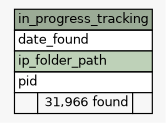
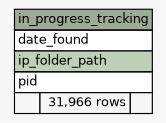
(87, 103) -> (87, 103)
